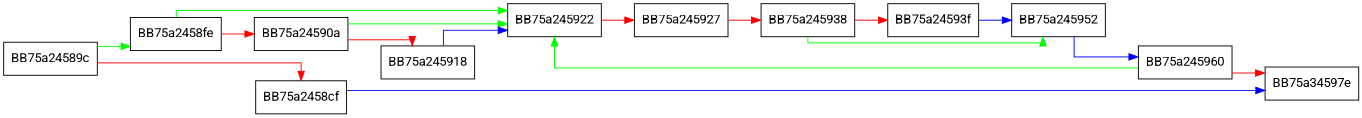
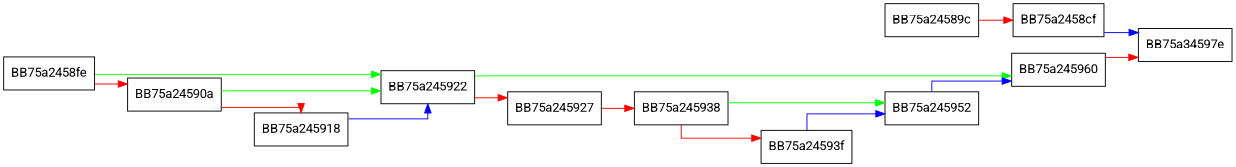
(109, 46) -> none
(835, 68) -> (738, 76)
